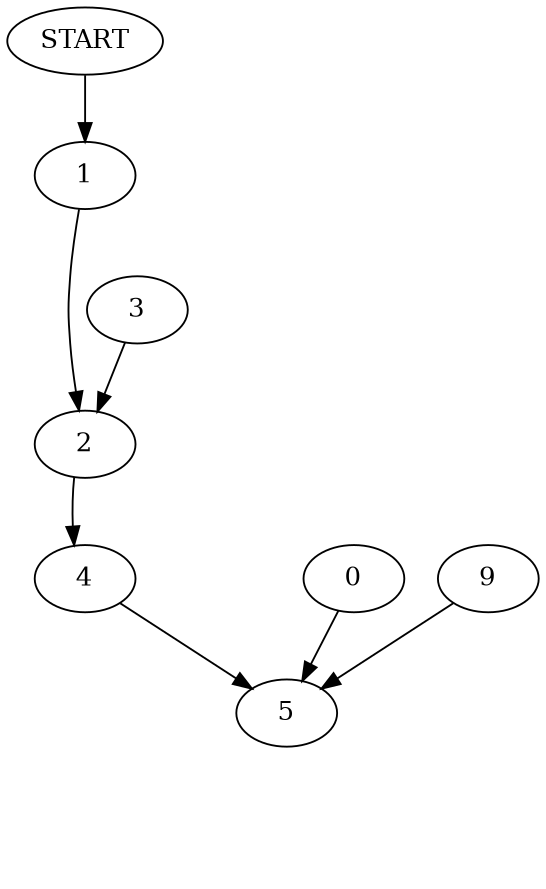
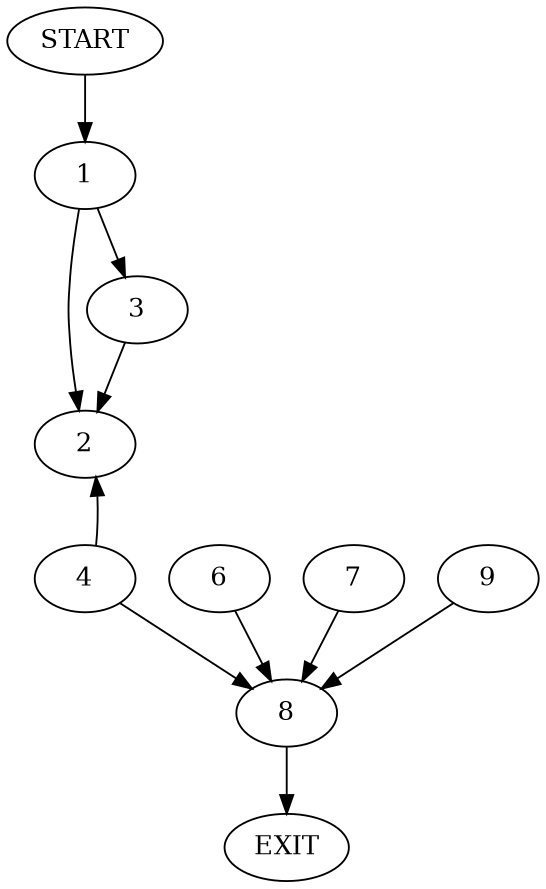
none -> (108, 234)
(73, 502) -> (98, 521)
none -> (220, 579)
(354, 579) -> (354, 579)
(287, 713) -> (287, 713)
none -> (287, 847)
